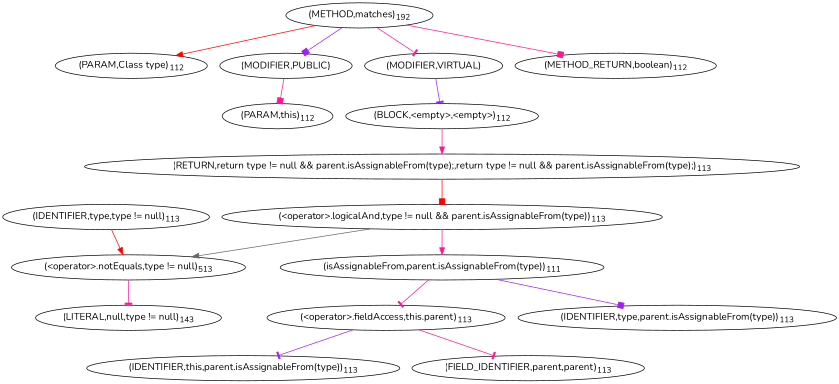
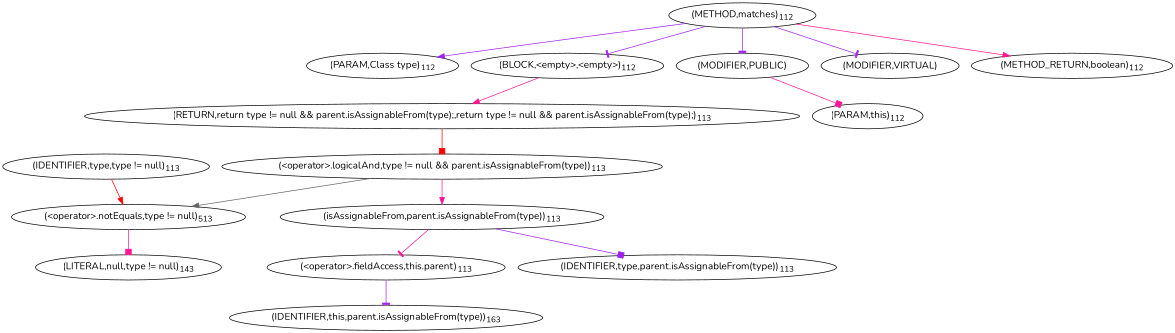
(403, 14) -> (786, 14)
(326, 39) -> (742, 39)
(481, 39) -> (900, 39)
(249, 40) -> (565, 39)
(395, 40) -> (815, 40)
(438, 89) -> (658, 40)
(554, 266) -> (554, 216)
(128, 291) -> (128, 239)
(351, 367) -> (494, 317)
(528, 368) -> none
